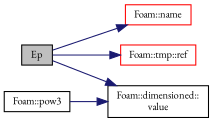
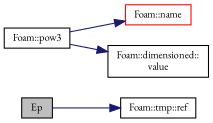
(85, 39) -> (92, 27)
(158, 55) -> (158, 108)
(80, 71) -> none
